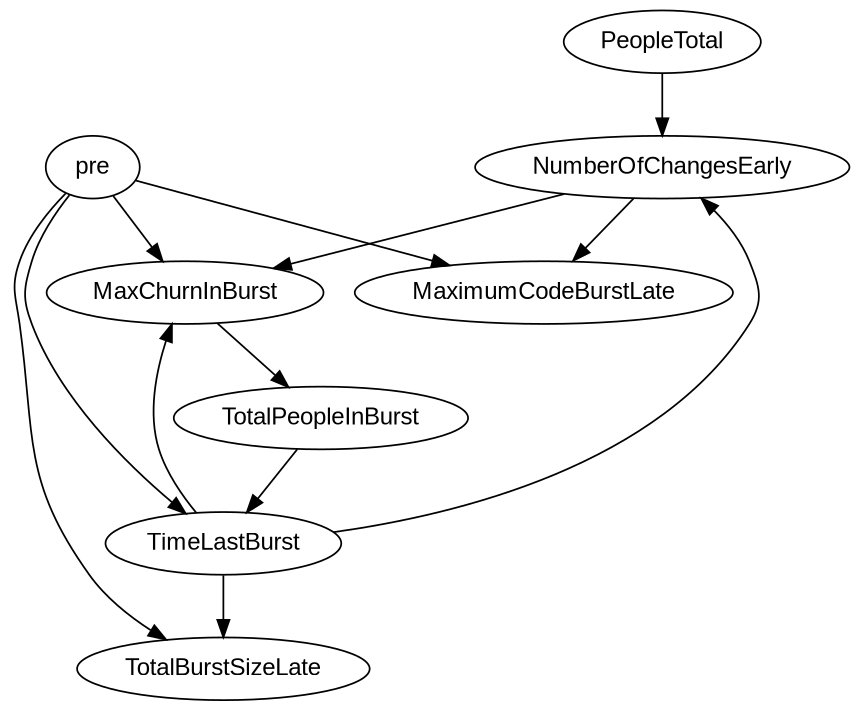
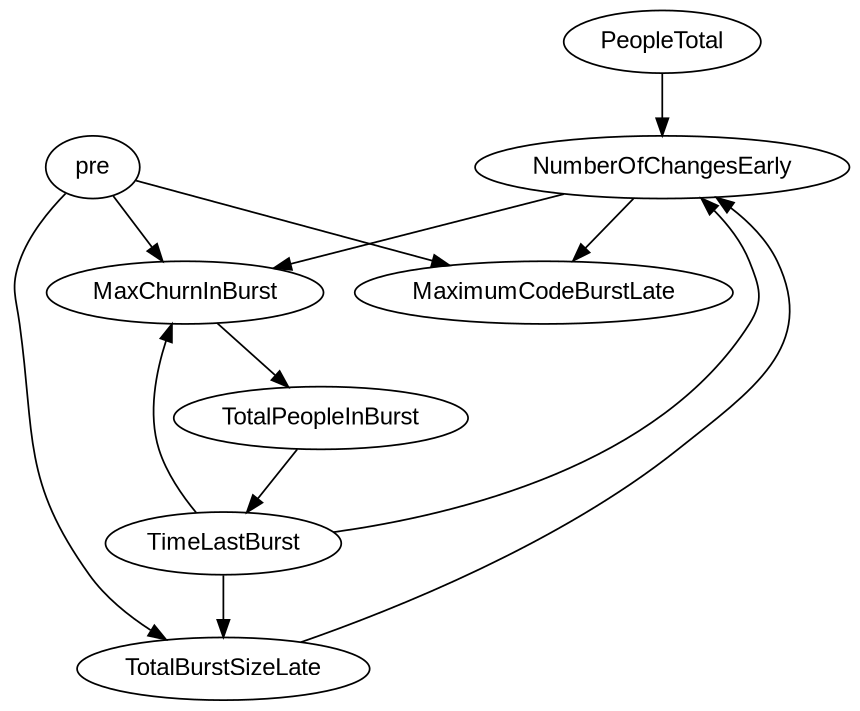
(51, 364) -> none
none -> (630, 484)
